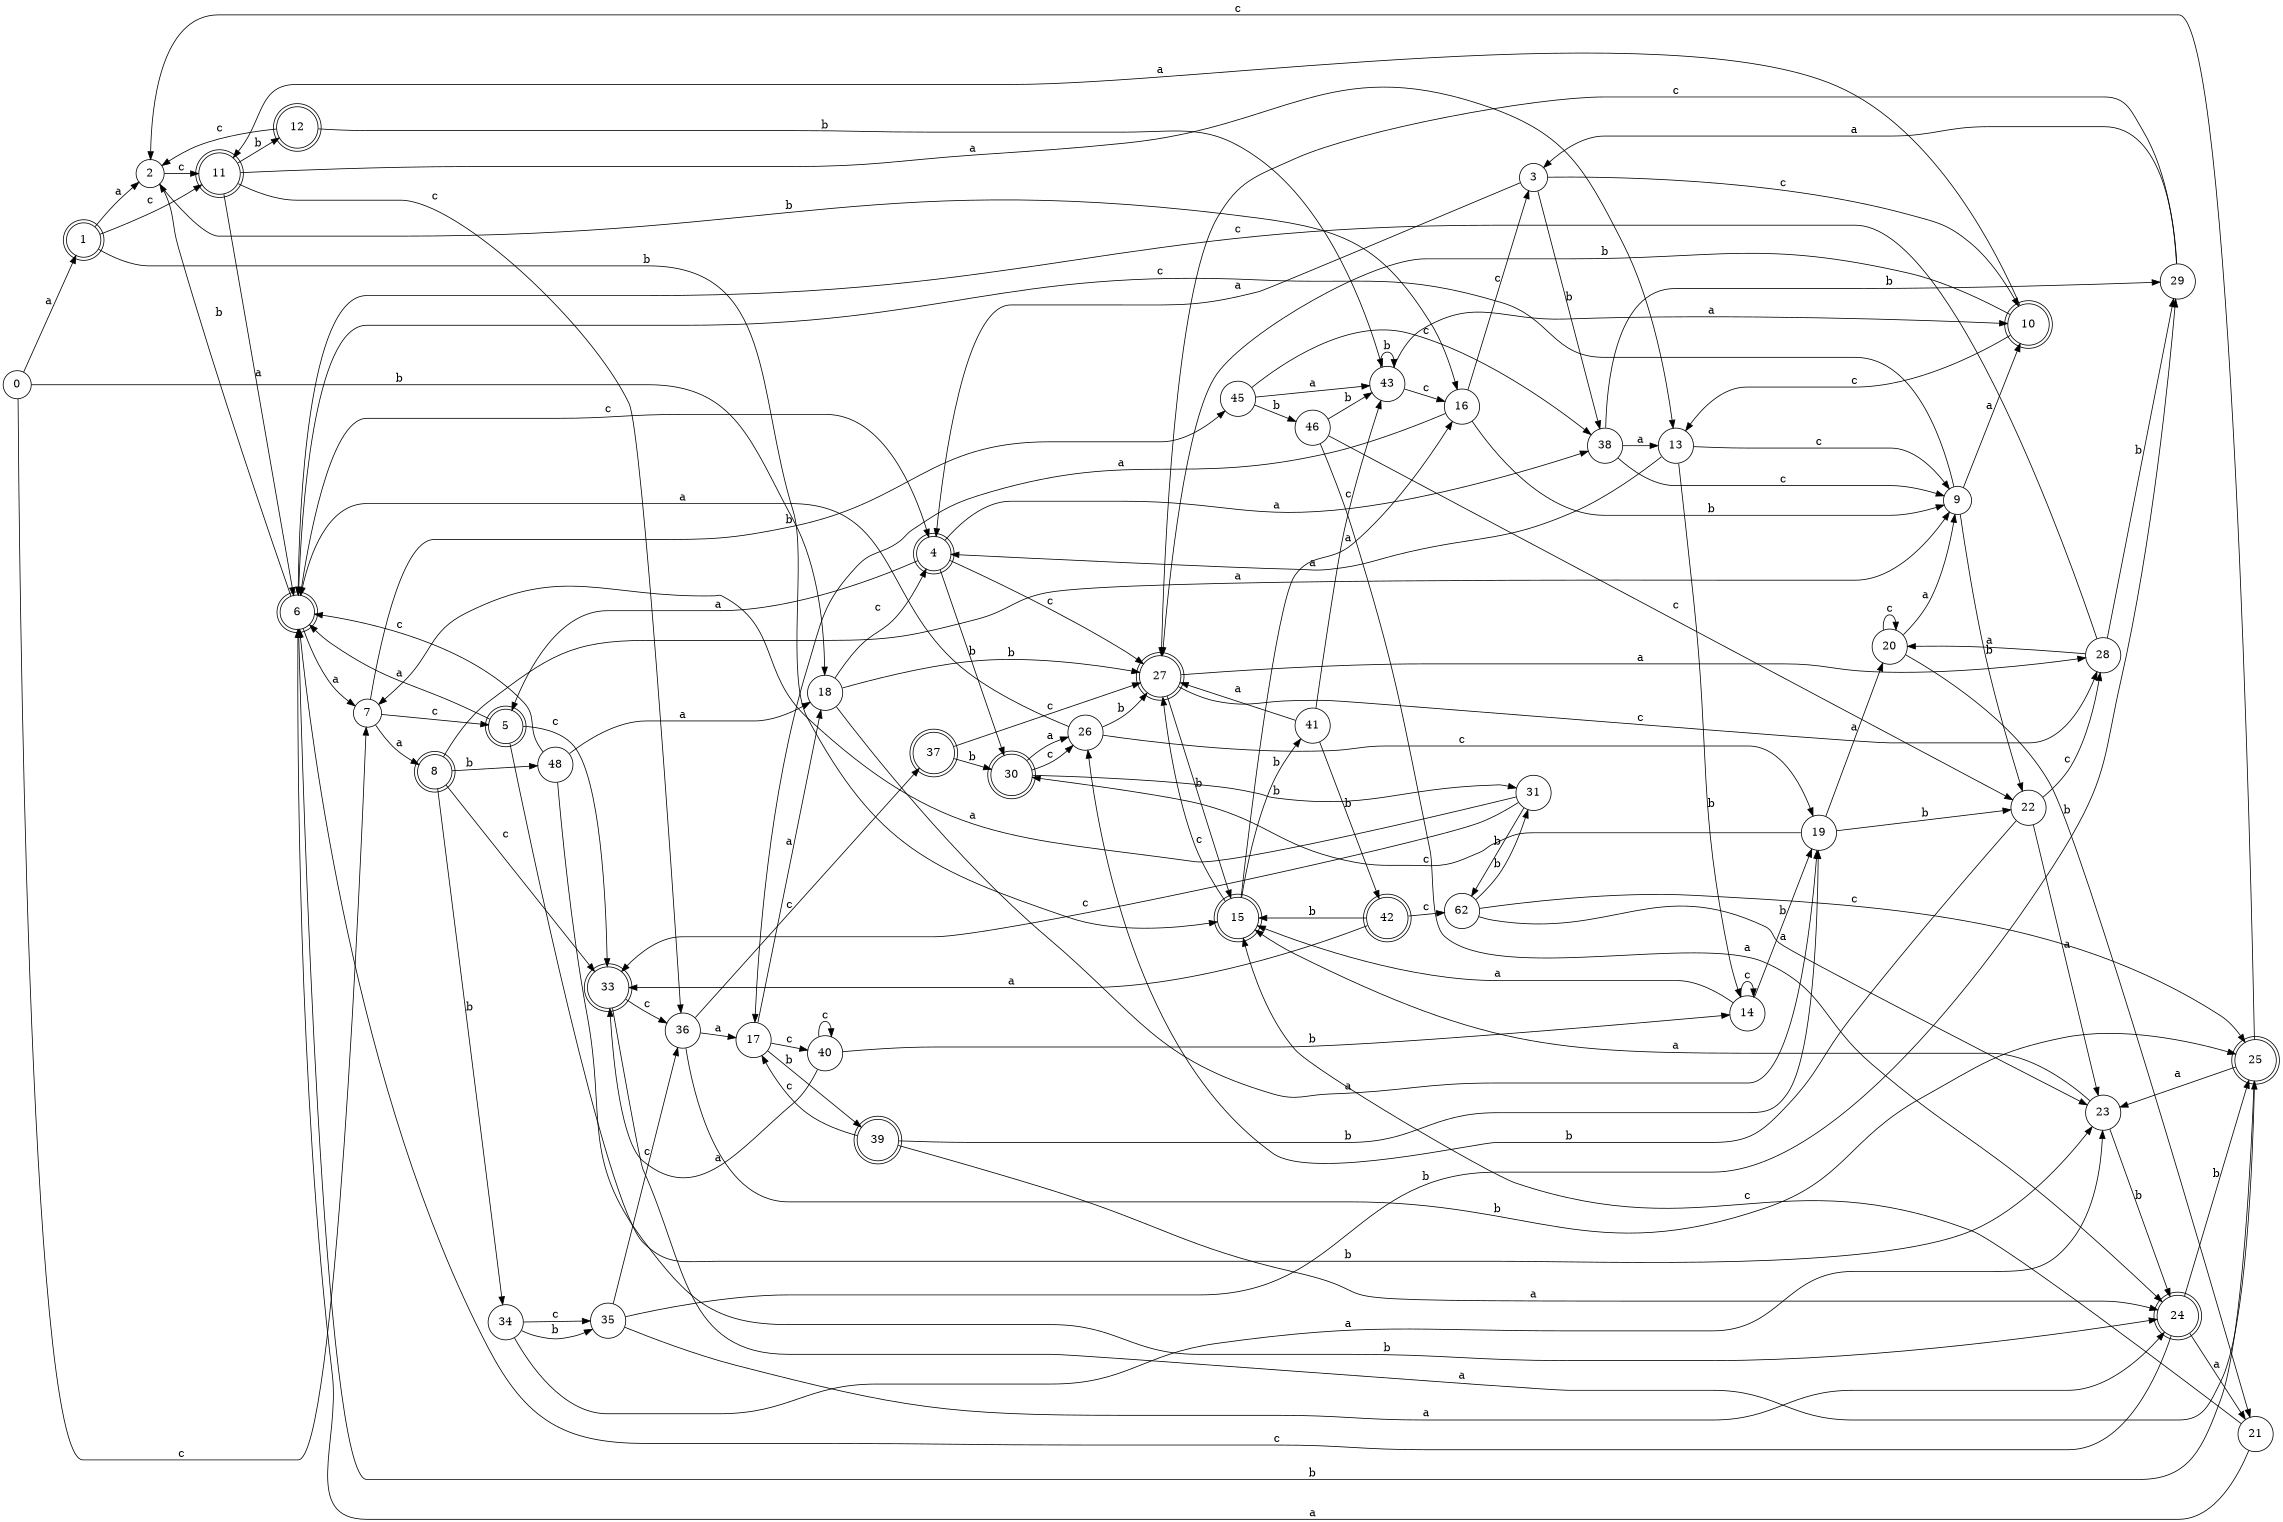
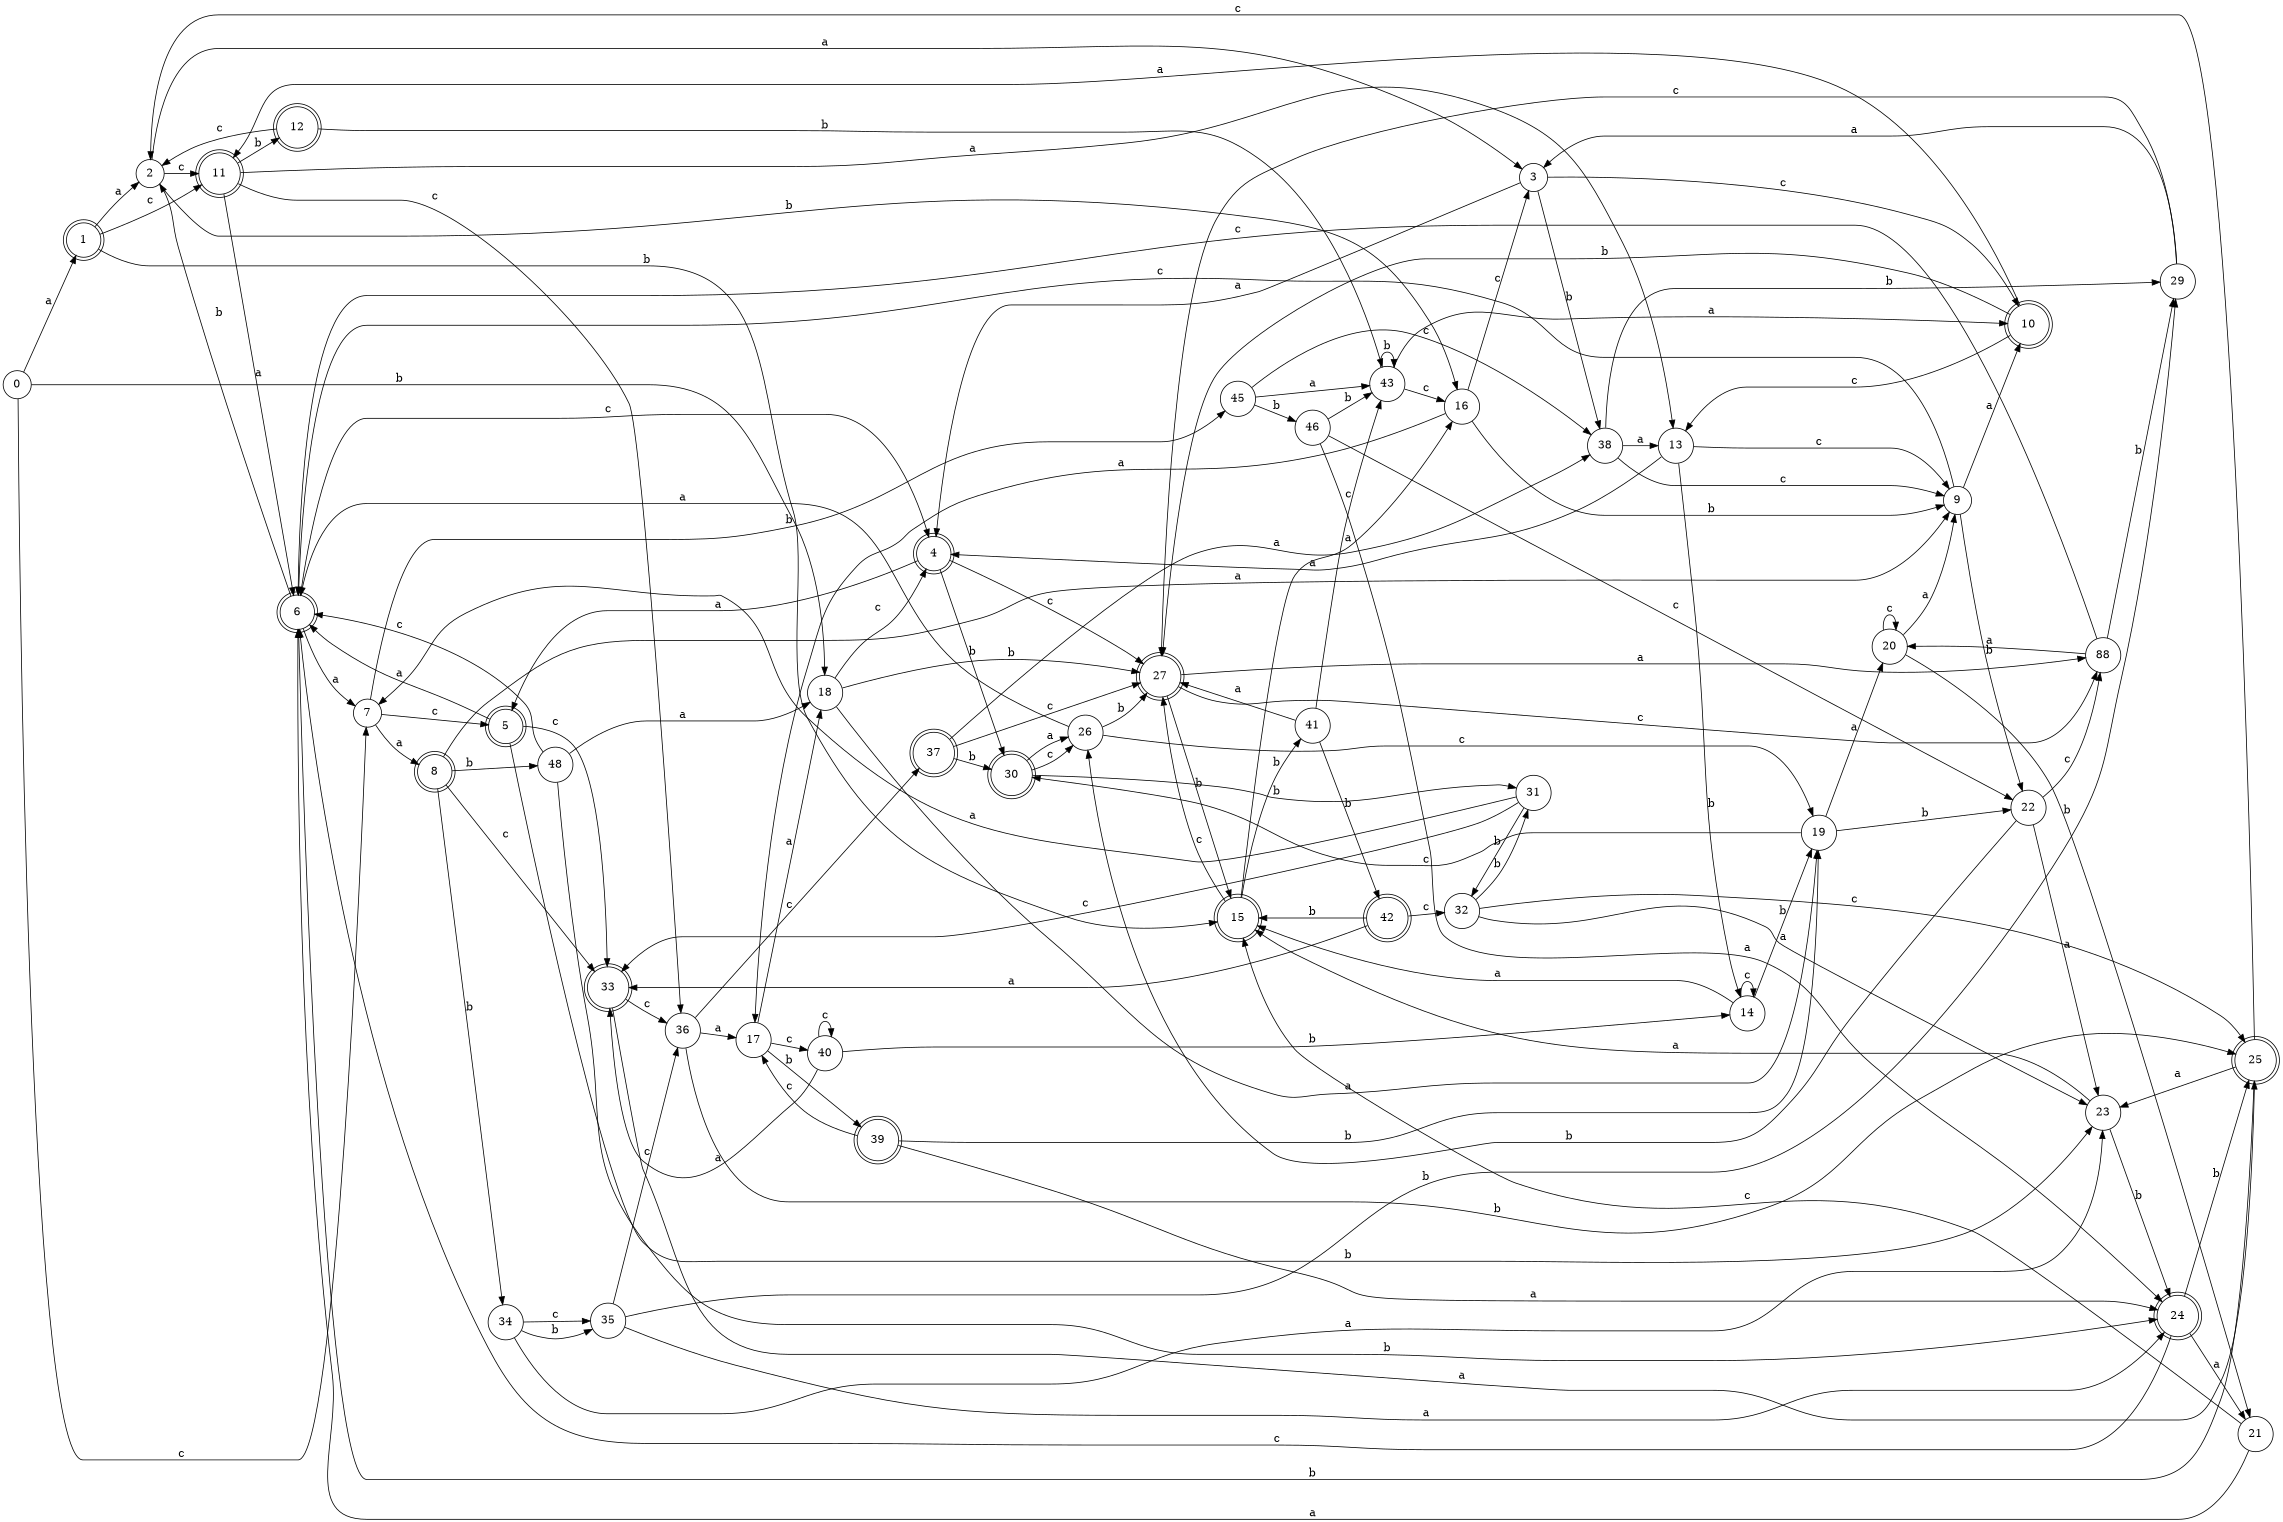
none -> (810, 48)
(1259, 511) -> (1244, 546)
(2103, 655) -> (2103, 655)
(1462, 911) -> (1462, 911)
